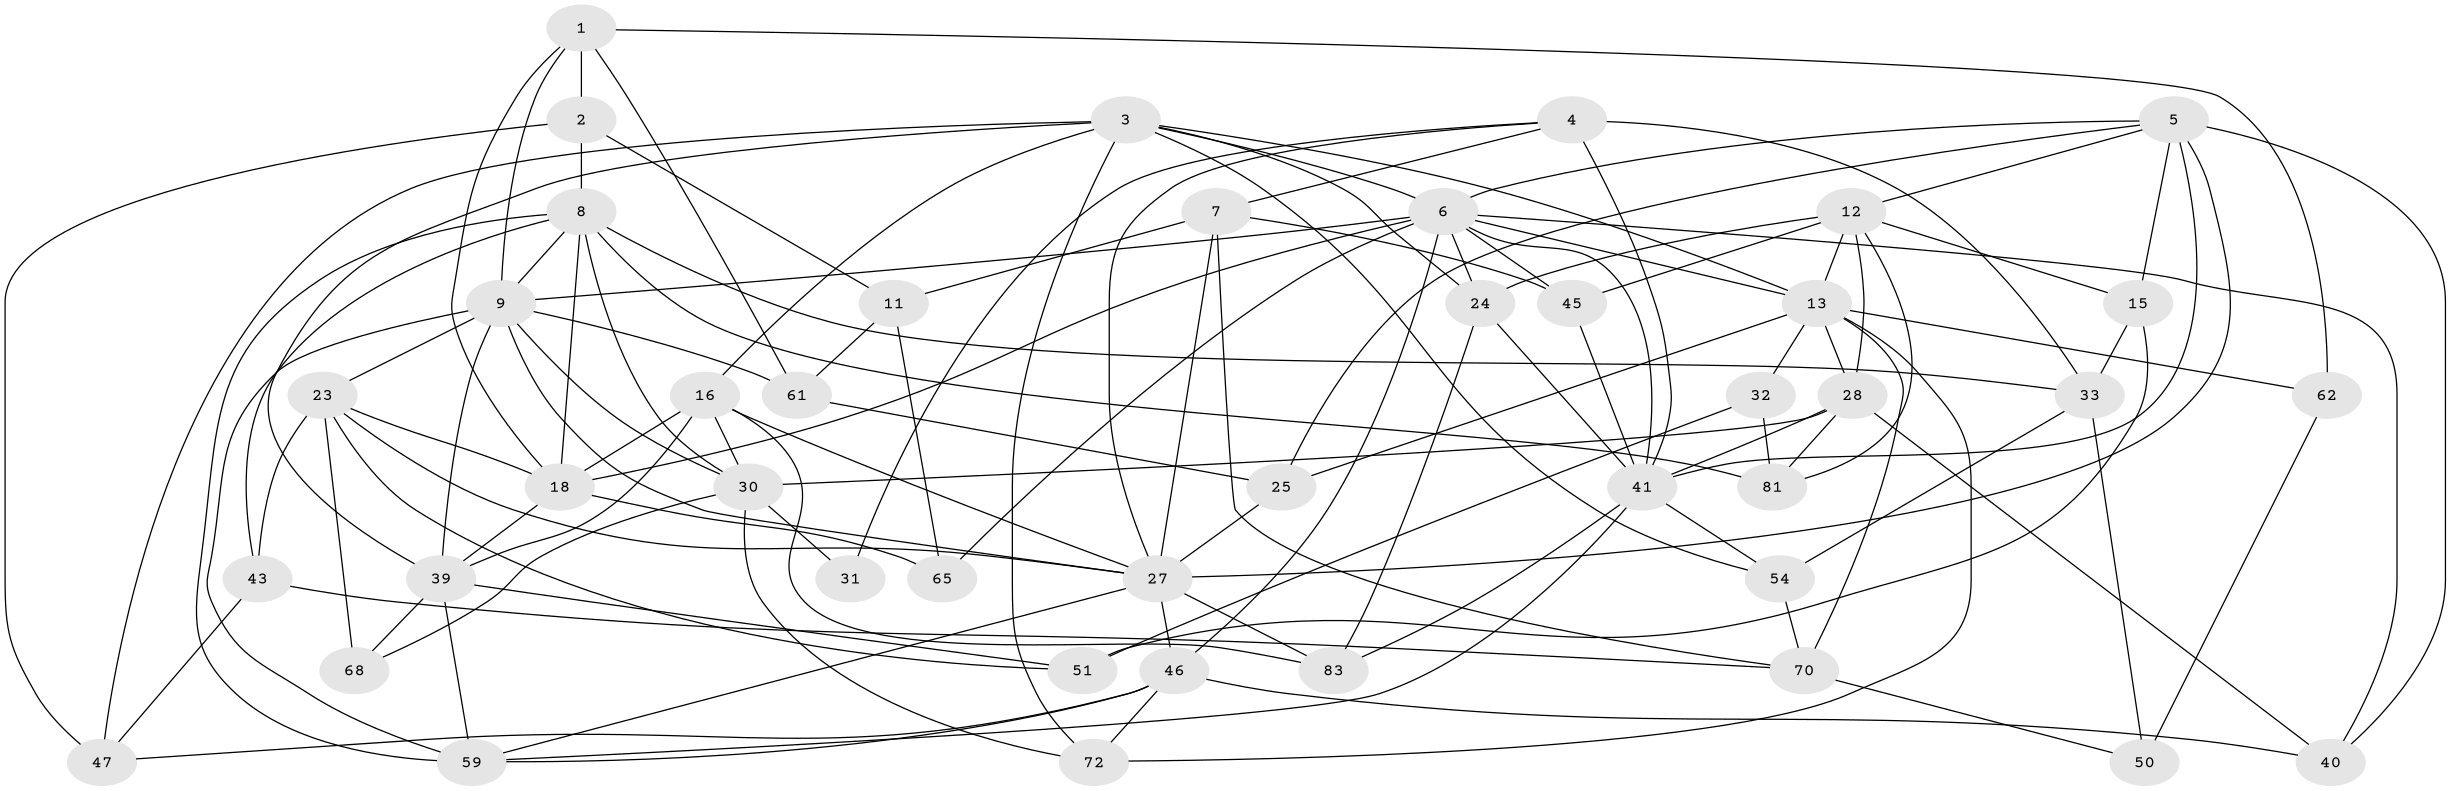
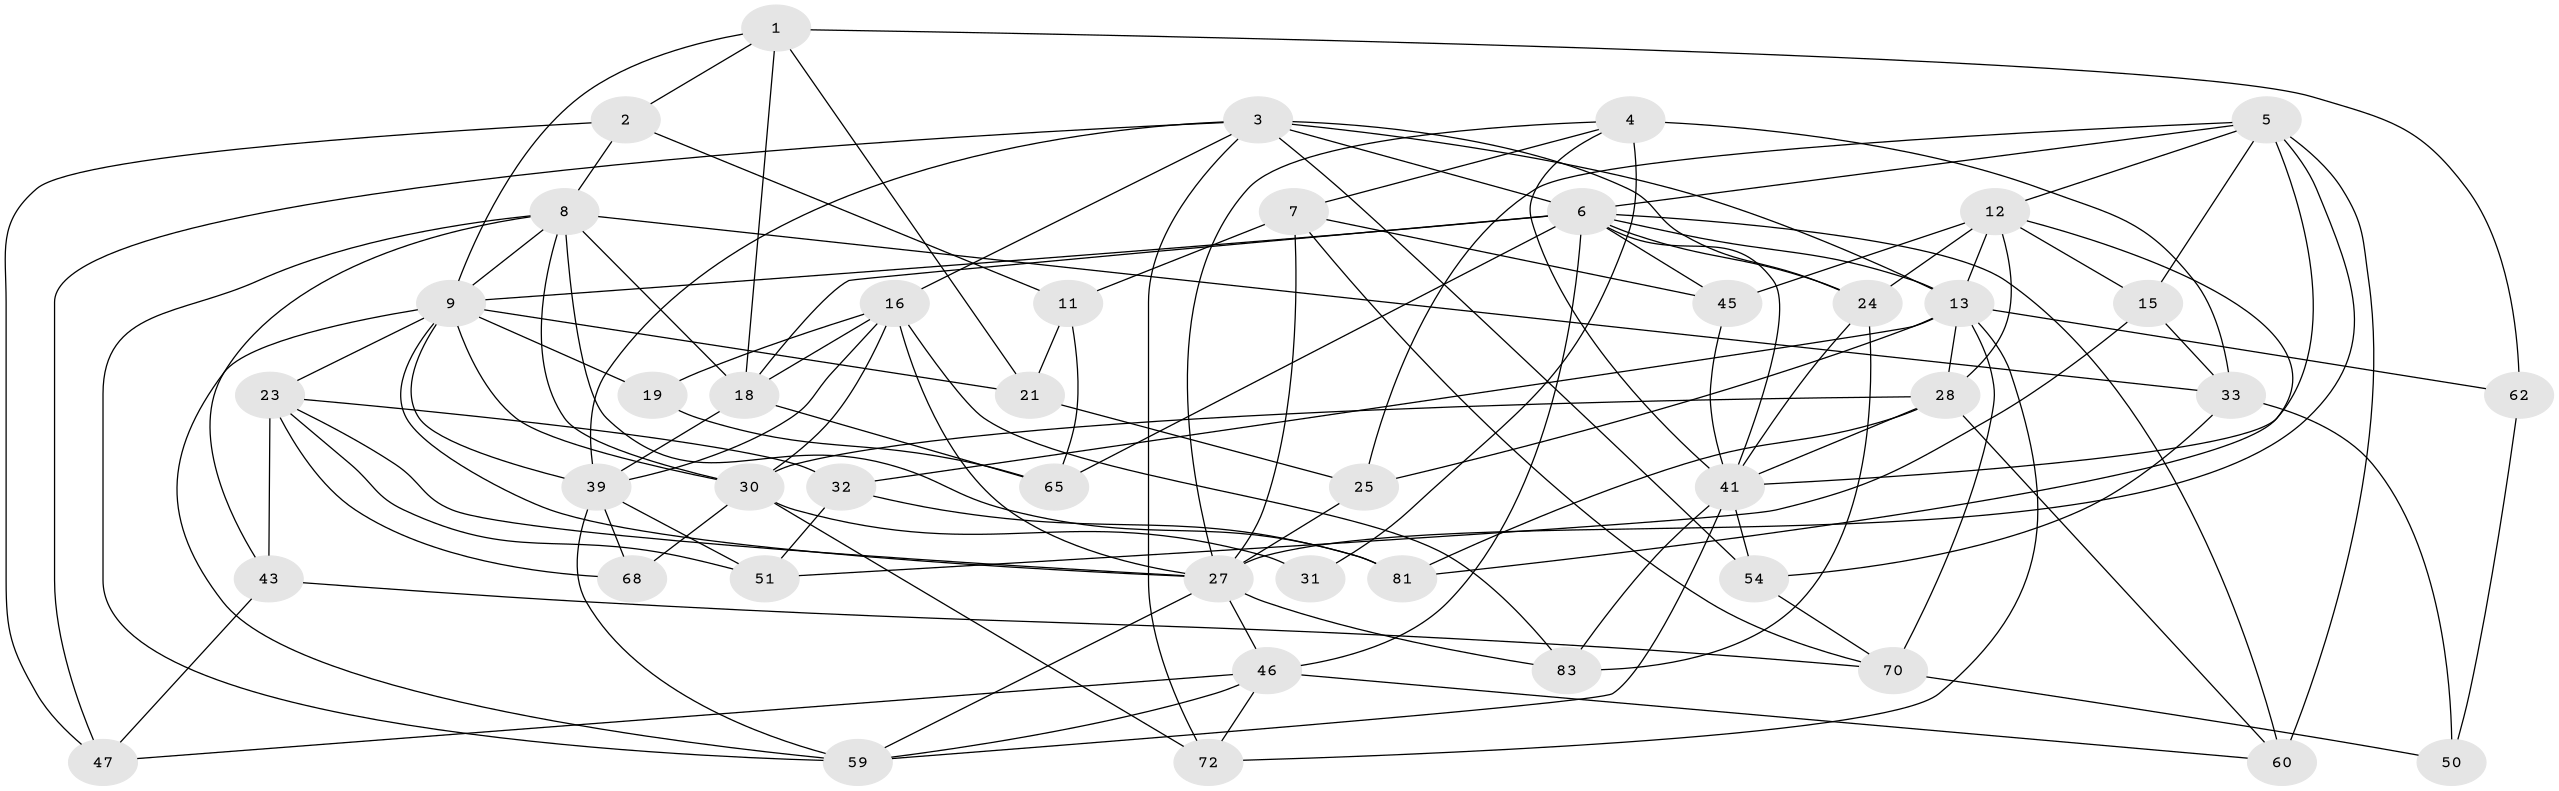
none -> (653, 395)
(797, 395) -> (1030, 395)
(441, 441) -> (561, 426)
(2331, 762) -> (2282, 762)
